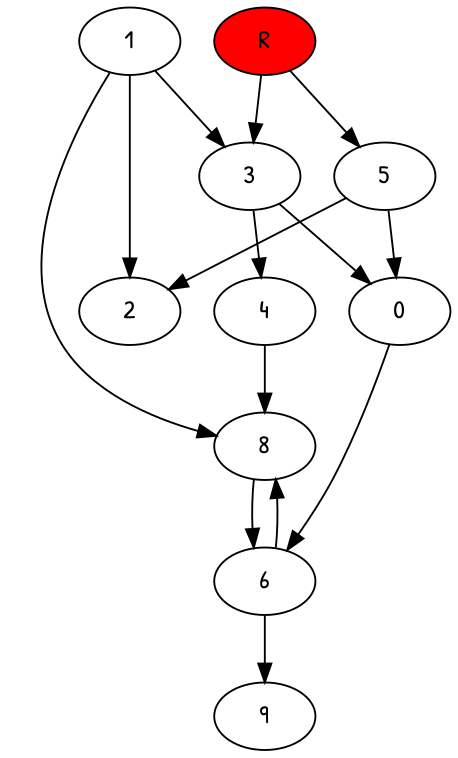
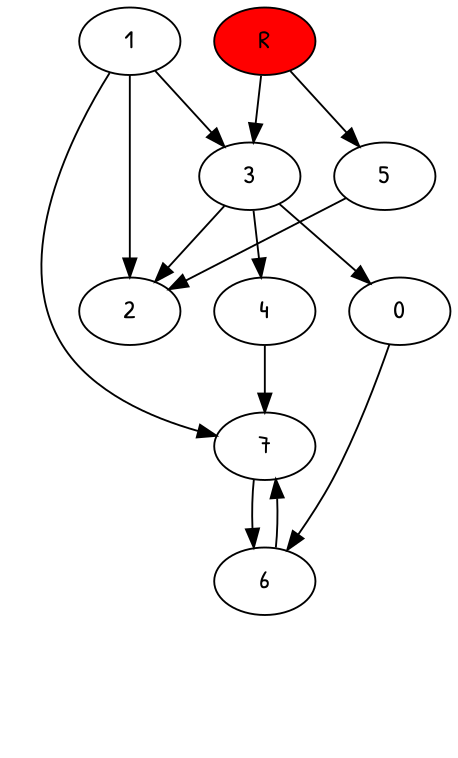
(391, 235) -> none
none -> (196, 237)
(265, 446) -> (265, 446)
(265, 716) -> none
